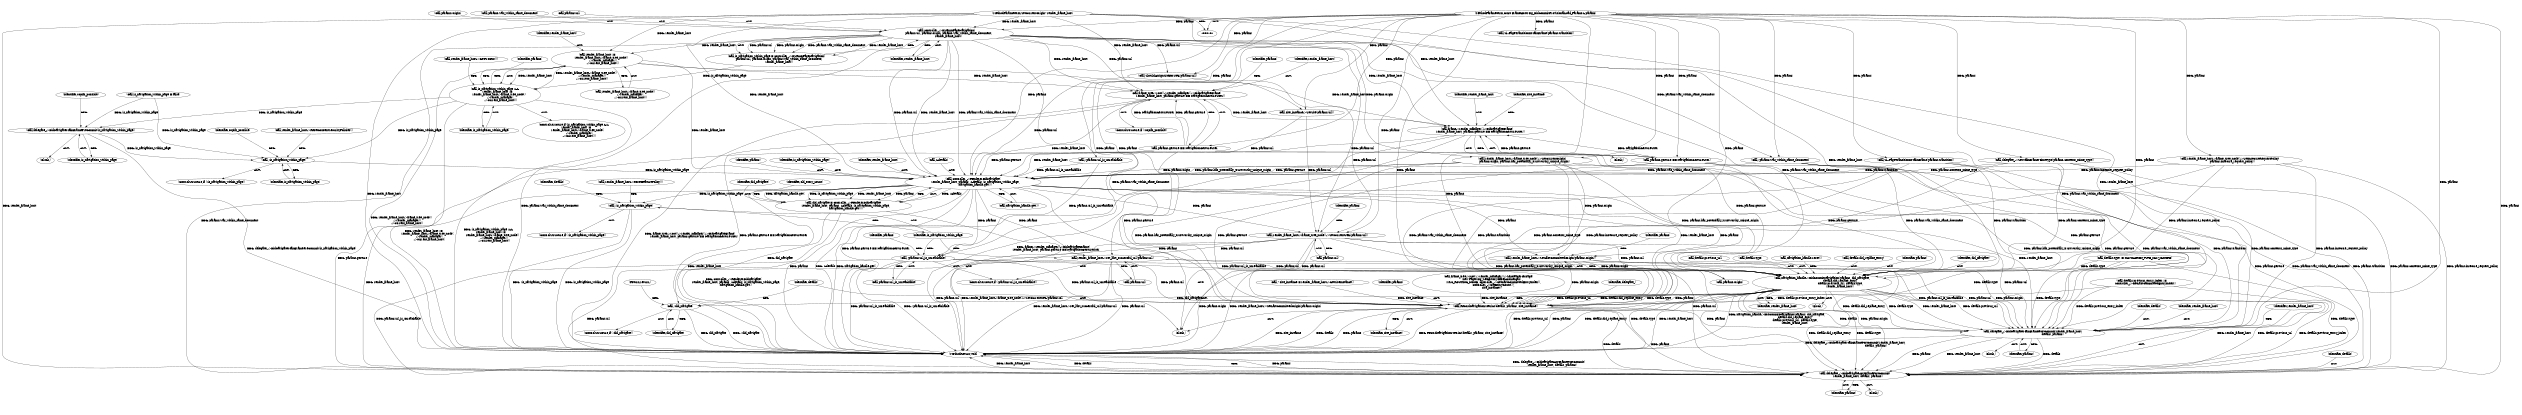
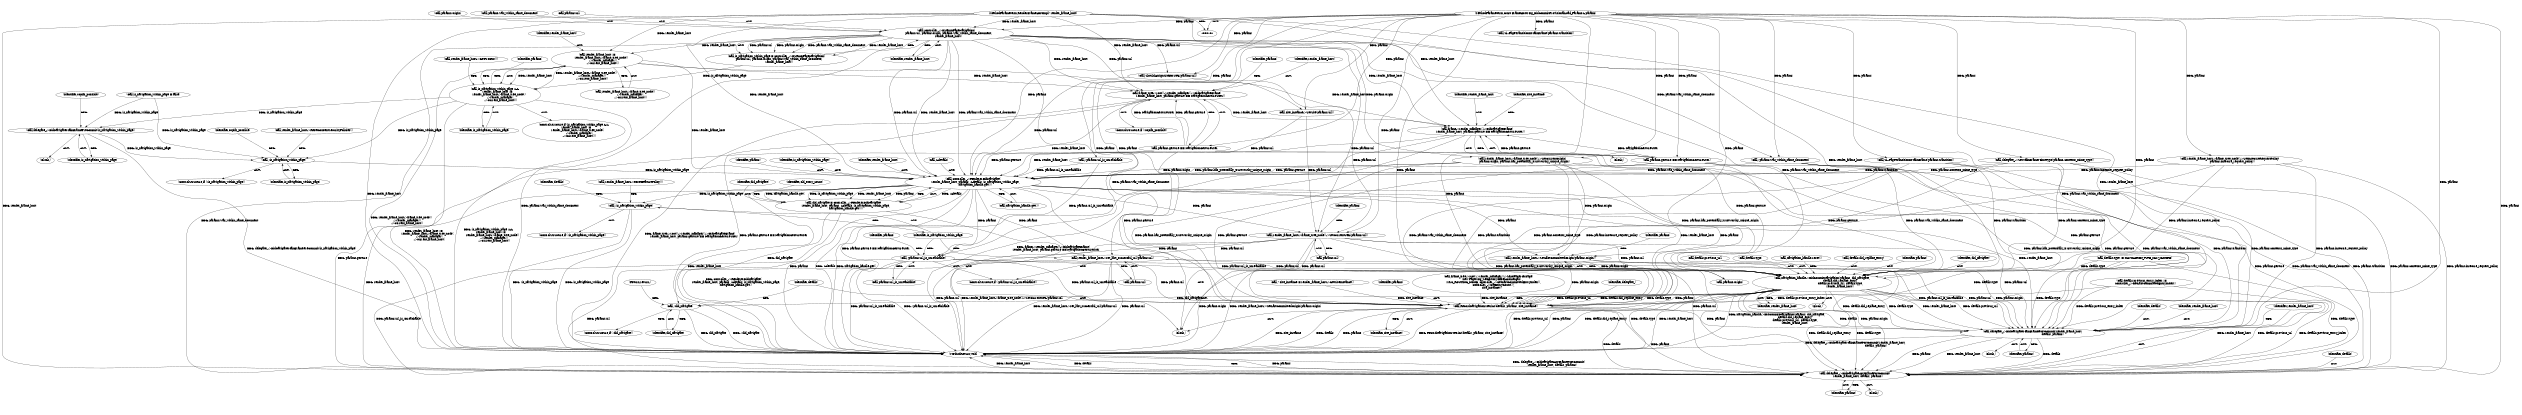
(1033, 13) -> (1033, 13)
(662, 319) -> (662, 319)
